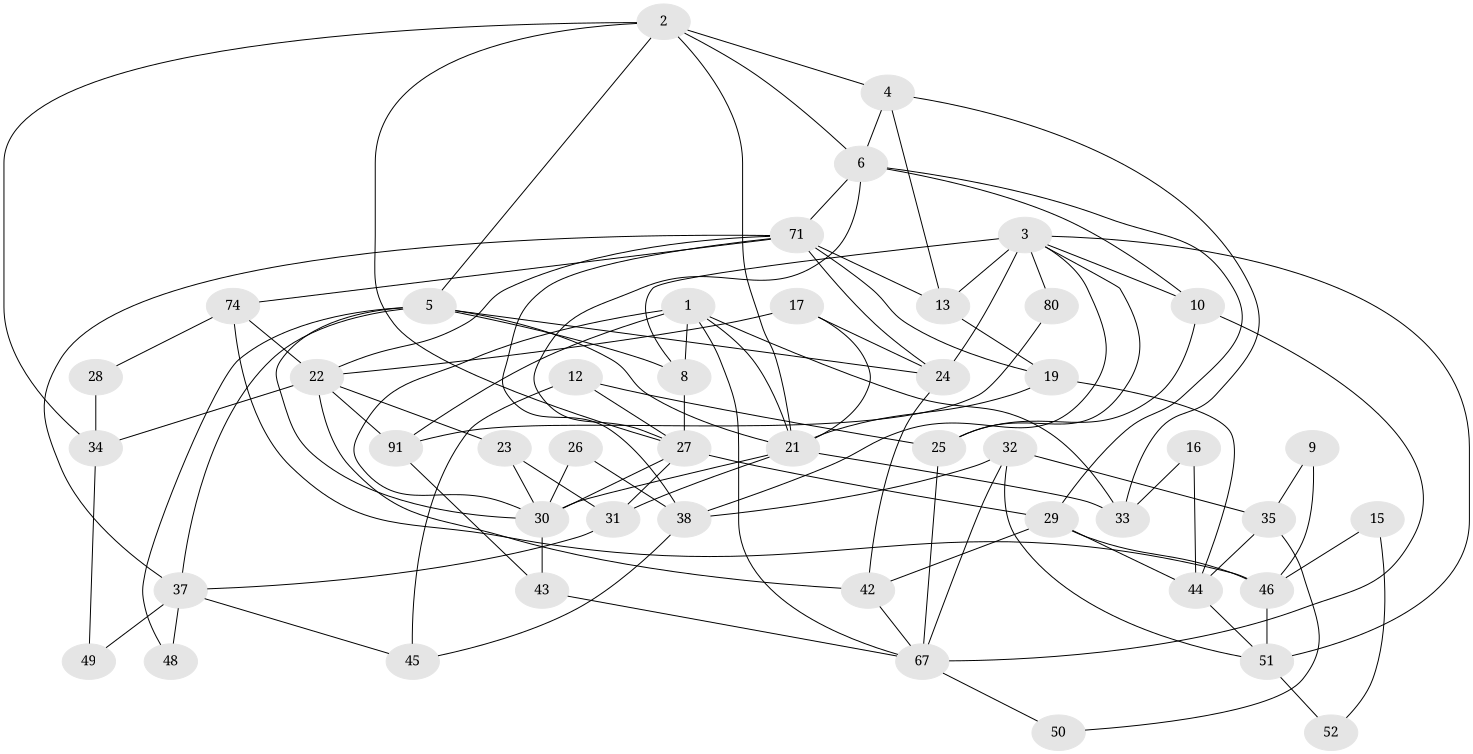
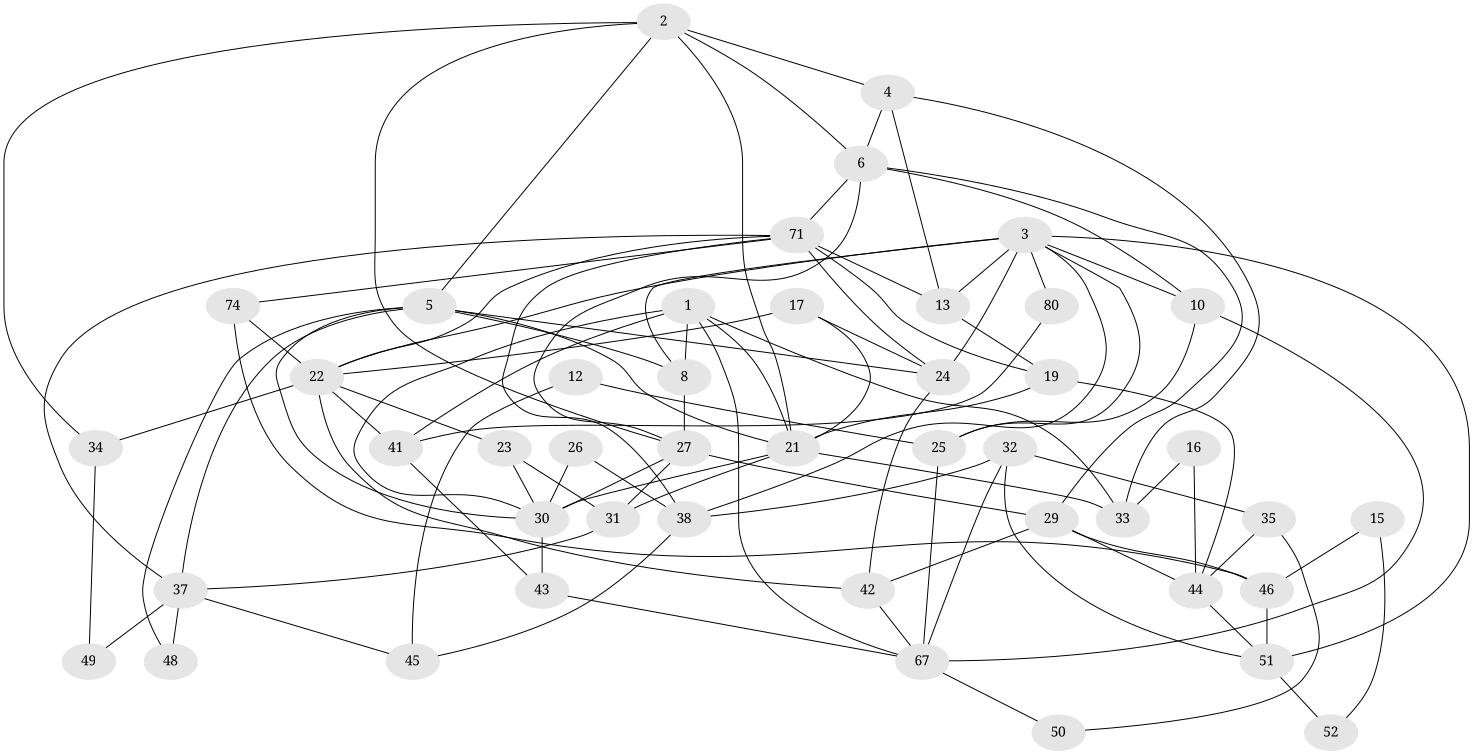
none -> (599, 297)
(96, 377) -> none
(630, 413) -> none
(396, 448) -> (396, 448)
(1312, 448) -> none
